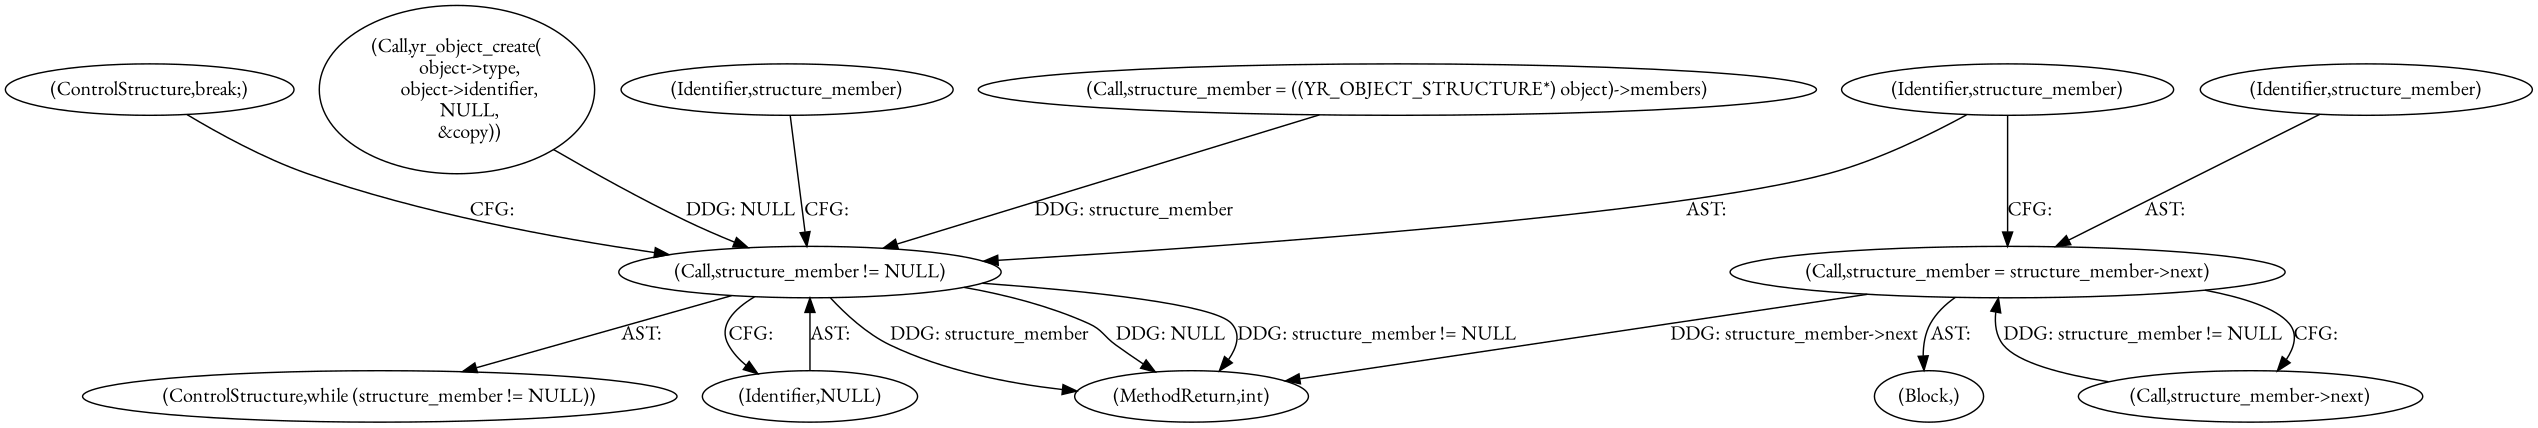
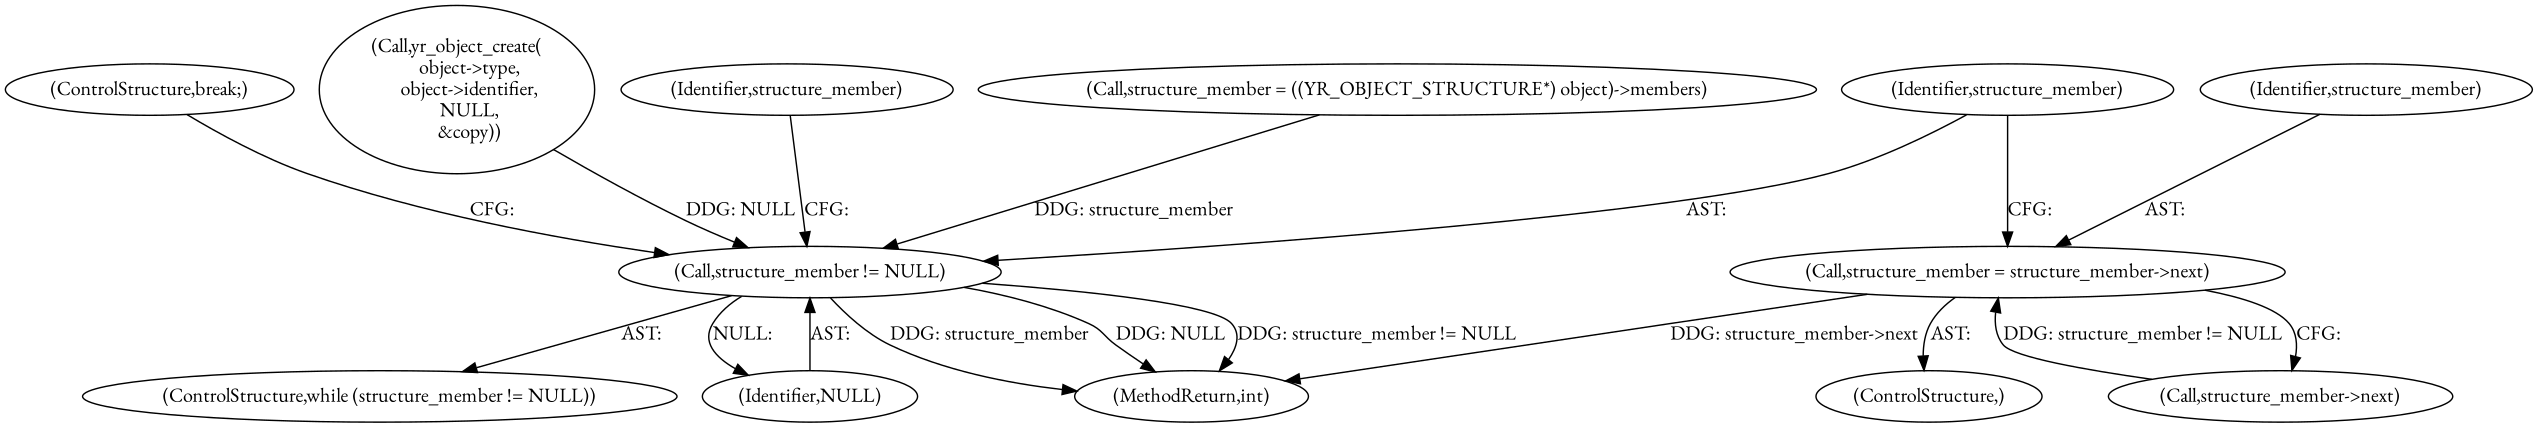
(754, 334) -> (746, 334)
(1929, 396) -> (1929, 396)
